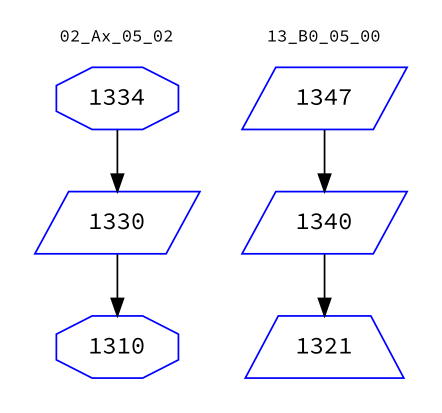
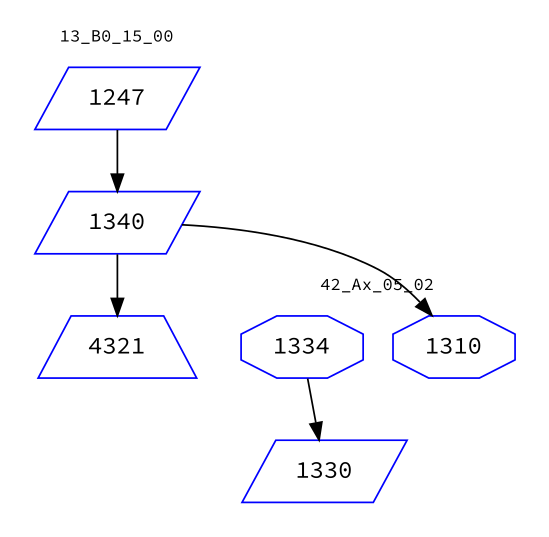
(117, 37) -> (378, 286)
(325, 37) -> (117, 37)
(325, 98) -> (117, 98)
(117, 276) -> (308, 243)
(325, 347) -> (117, 347)
